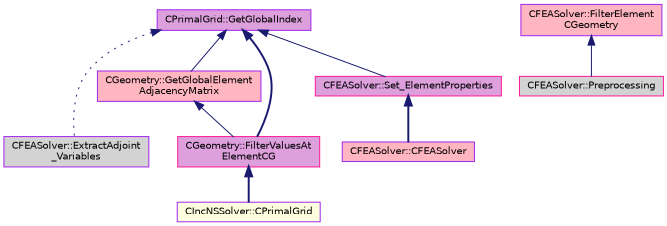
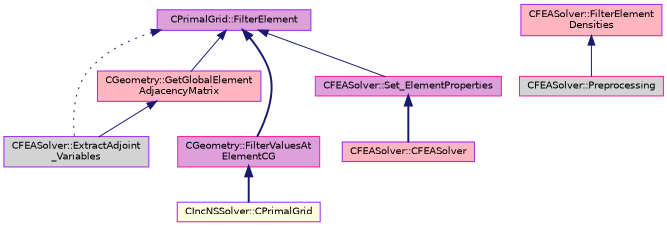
(234, 20) -> (234, 20)
(591, 20) -> (591, 20)
(218, 122) -> (124, 122)
